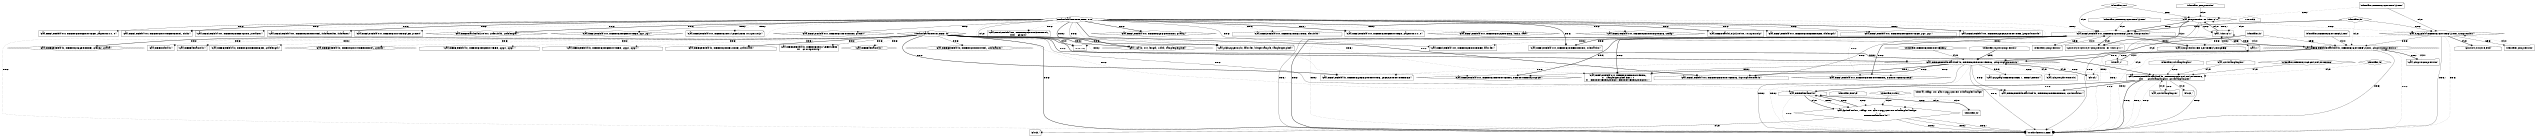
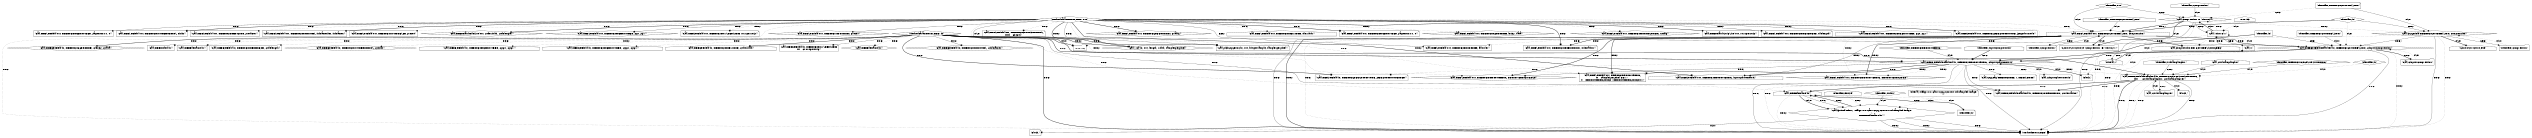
(1227, 34) -> (1222, 34)
(1255, 48) -> (1253, 48)
